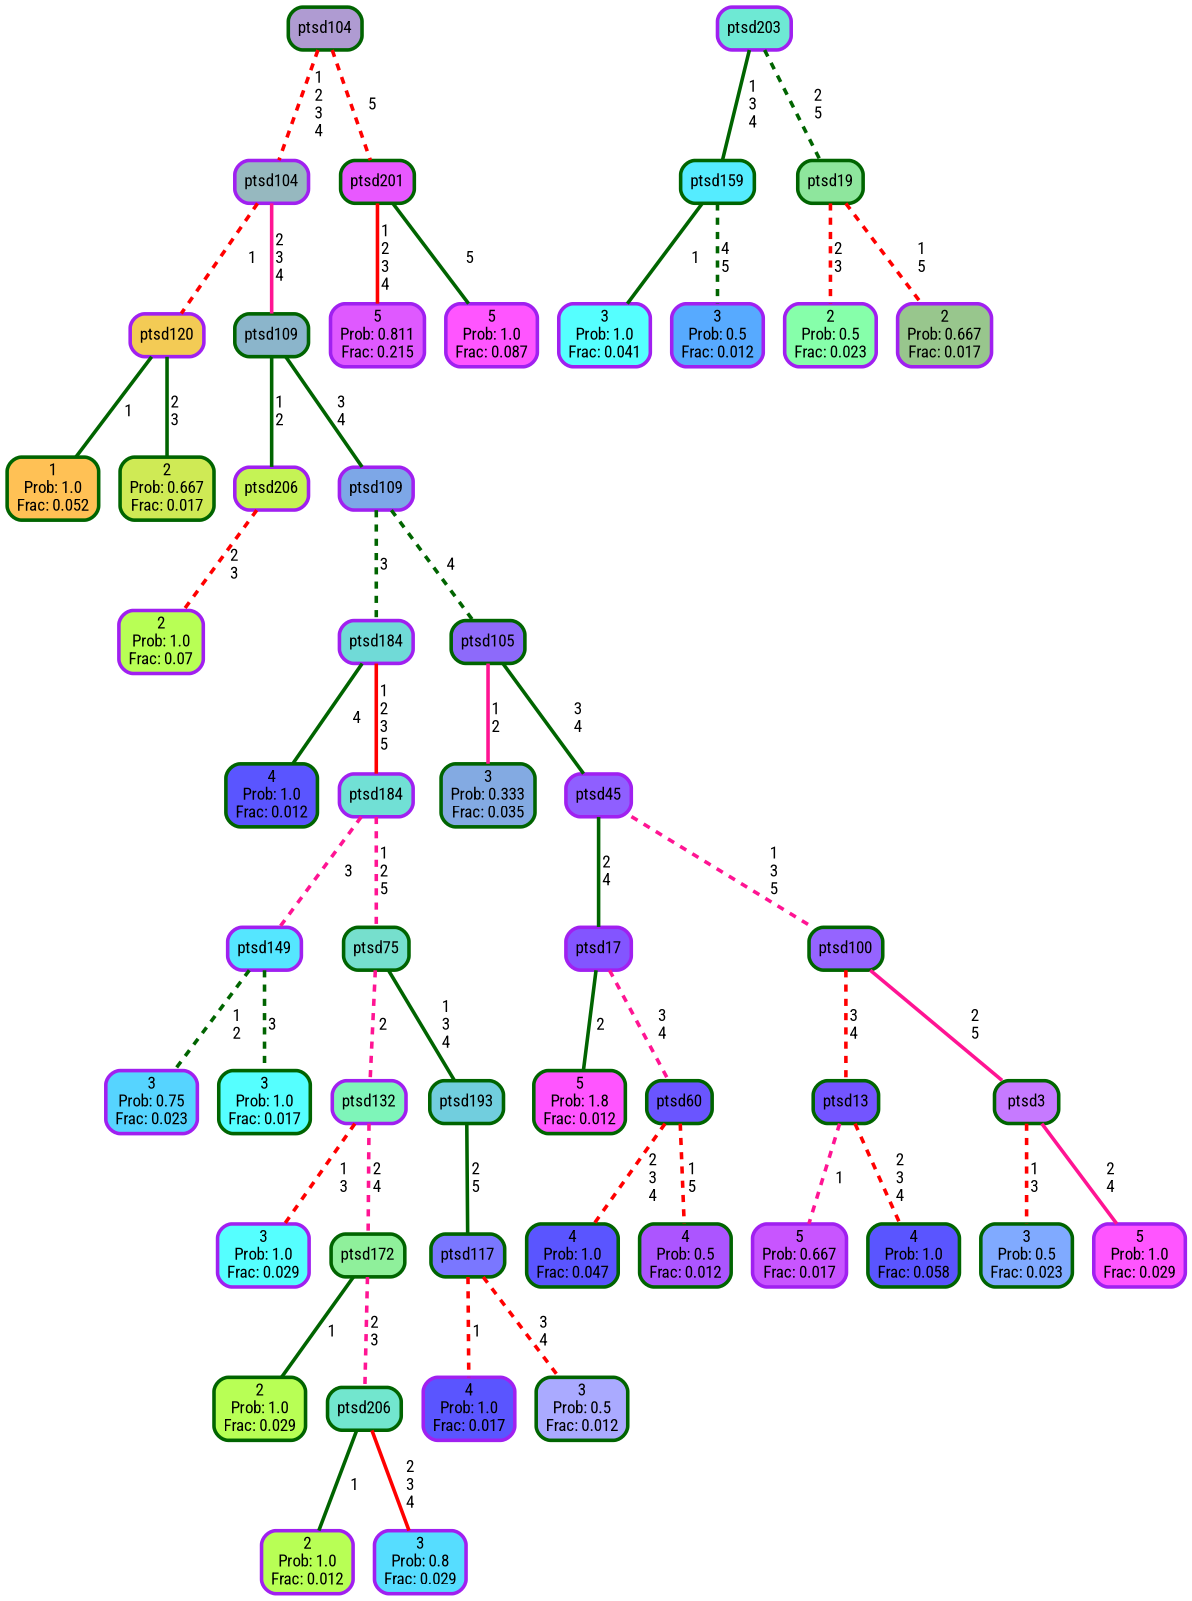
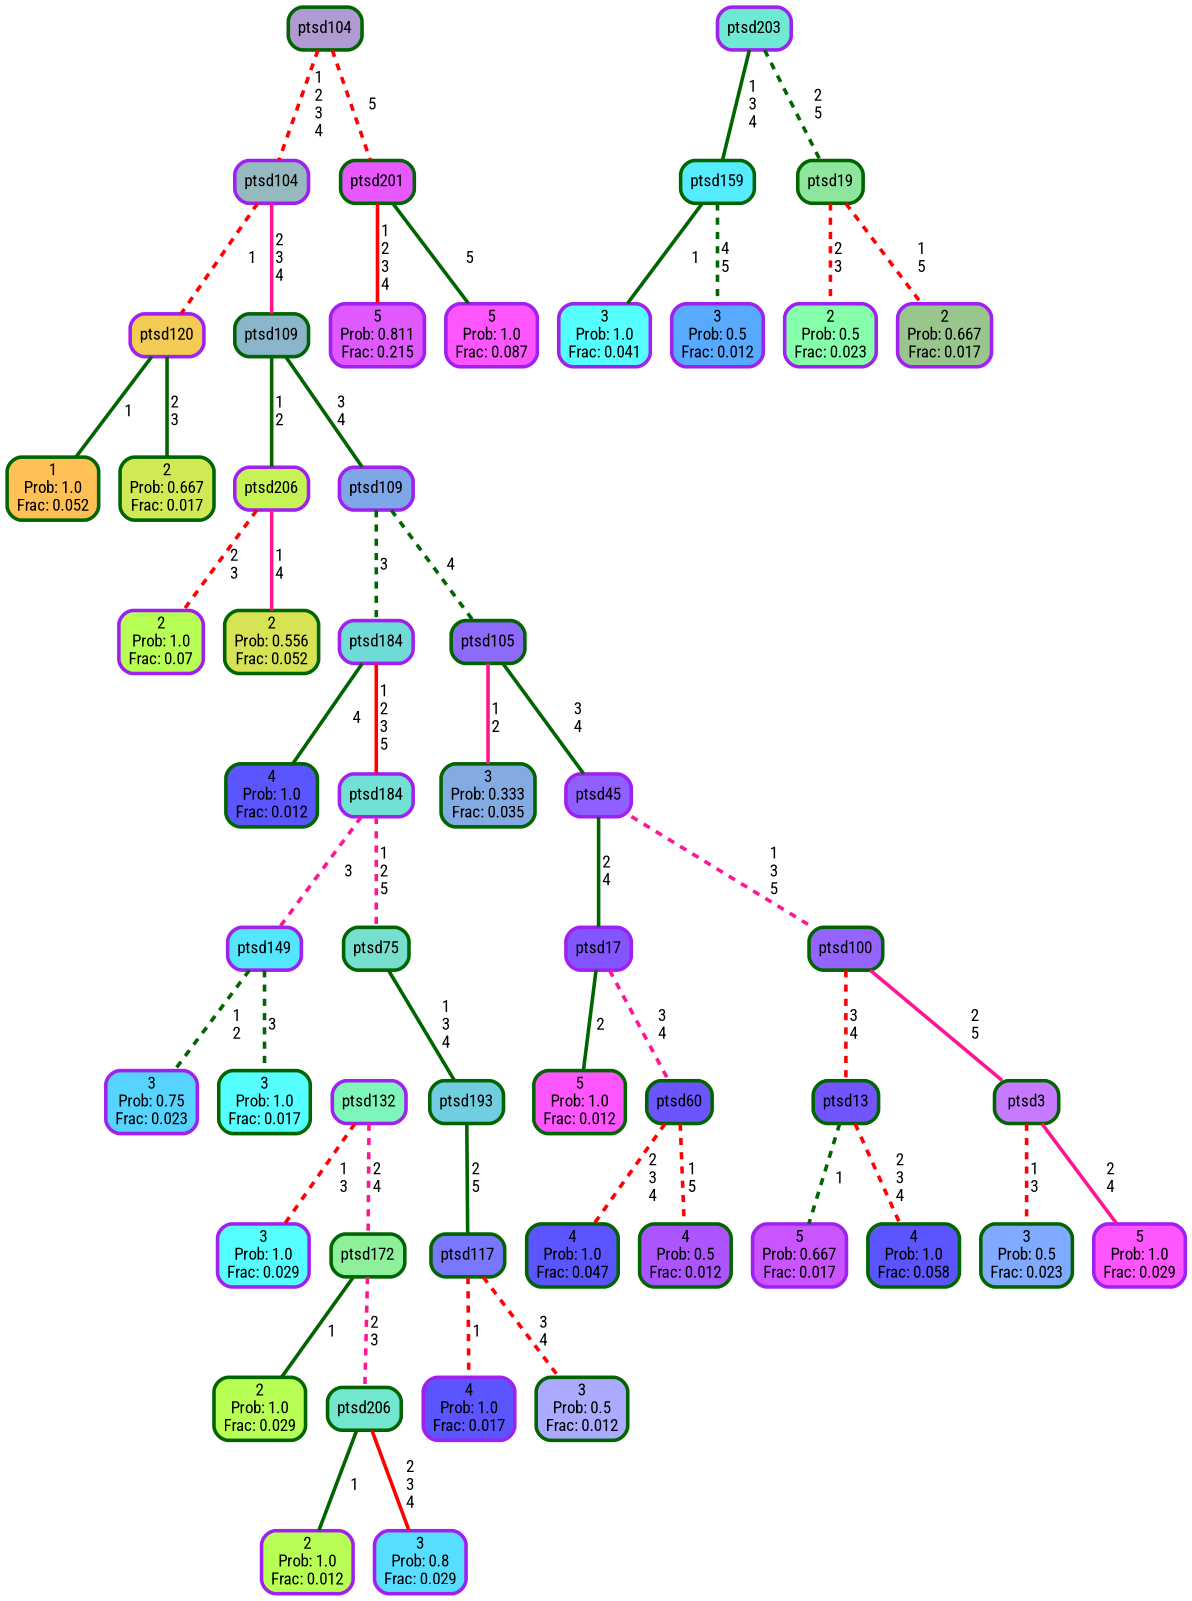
none -> (272, 642)
(373, 1025) -> none
(580, 1102) -> (580, 1102)
(824, 1174) -> (824, 1174)
